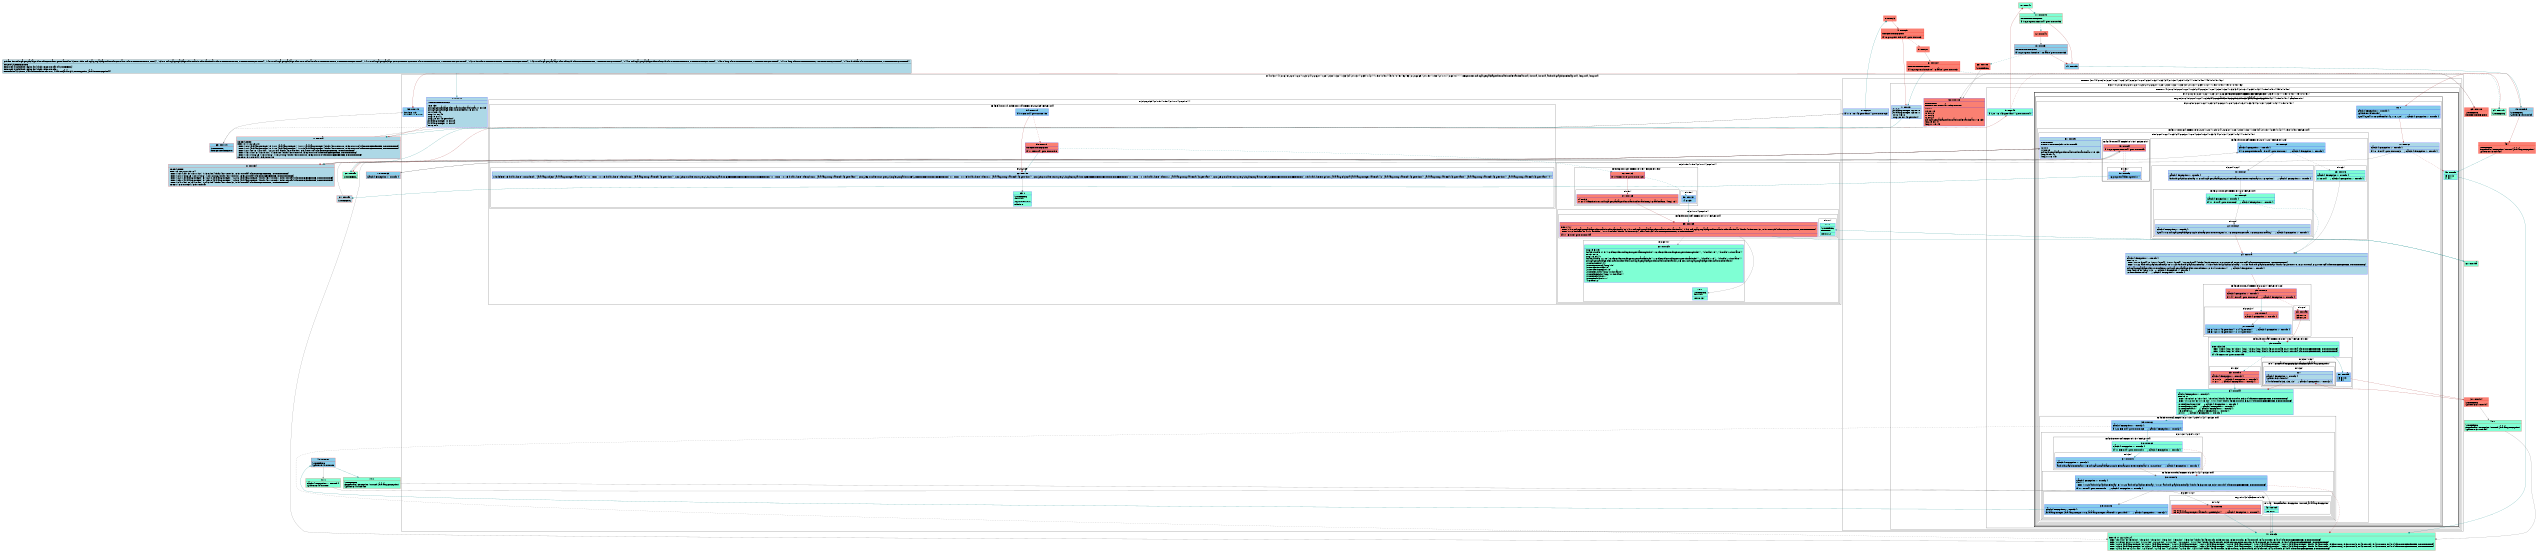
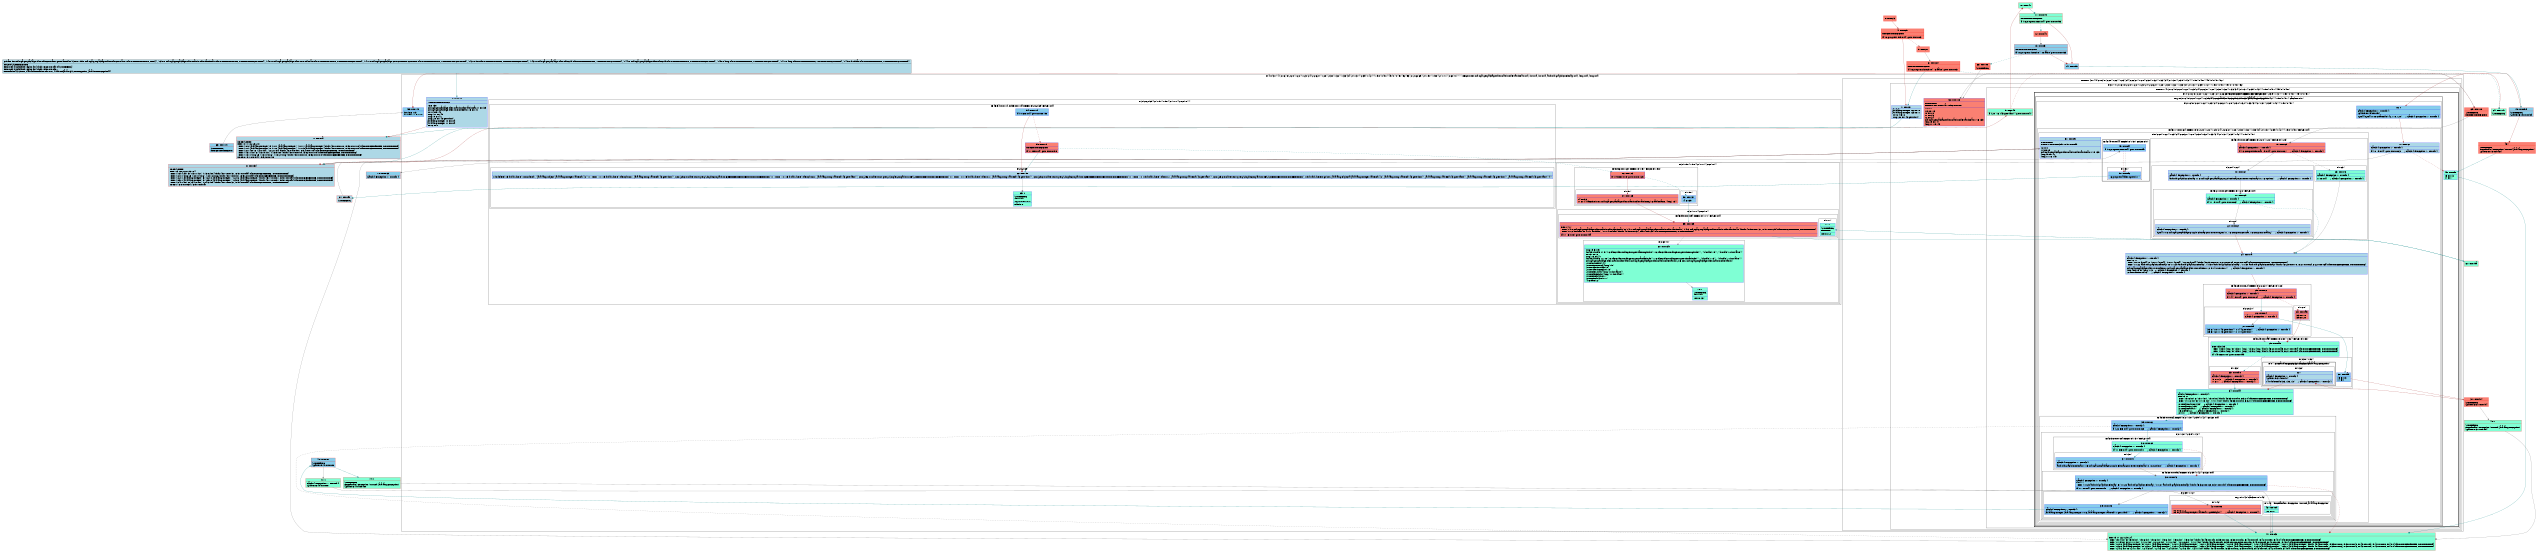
(1866, 112) -> none
(2010, 112) -> (2010, 112)
(2125, 148) -> (2125, 148)
(2281, 148) -> (2281, 148)
(1318, 160) -> (2357, 127)
(350, 175) -> none
(1749, 276) -> (1689, 285)
(2339, 363) -> (2327, 331)
